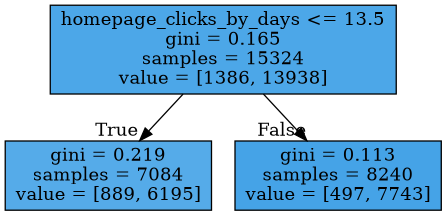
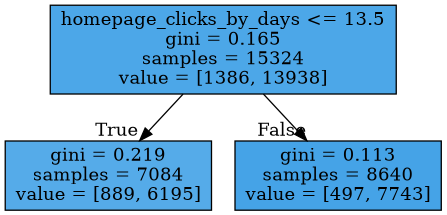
(338, 176) -> (338, 176)
